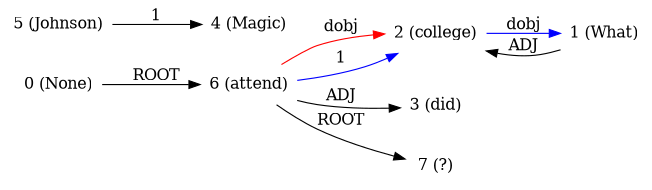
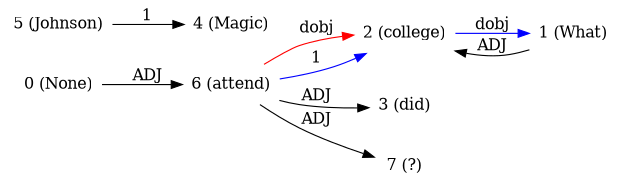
(156, 76) -> (147, 76)
(341, 121) -> (317, 120)
